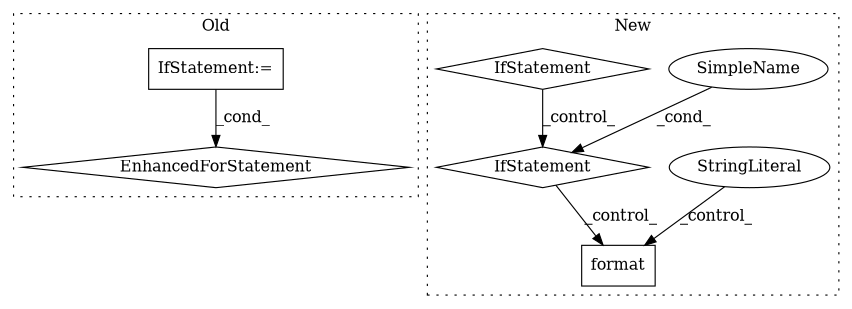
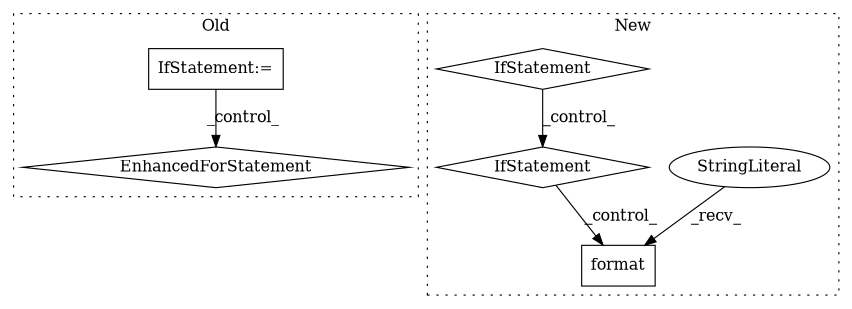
(748, 69) -> none
(243, 118) -> (243, 118)
(716, 217) -> (716, 217)
